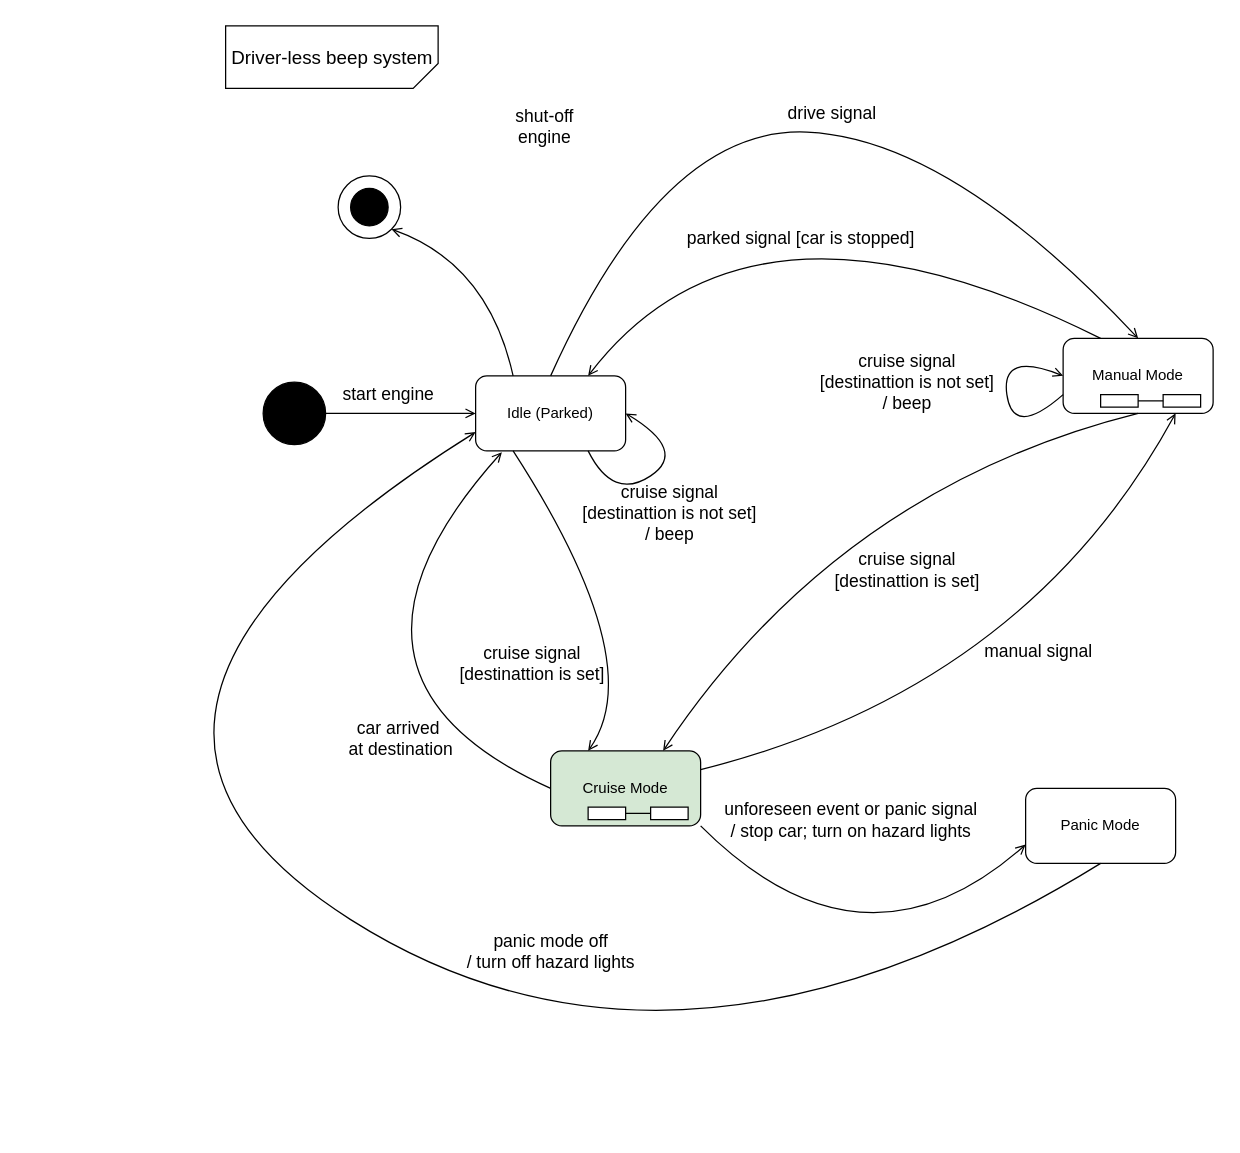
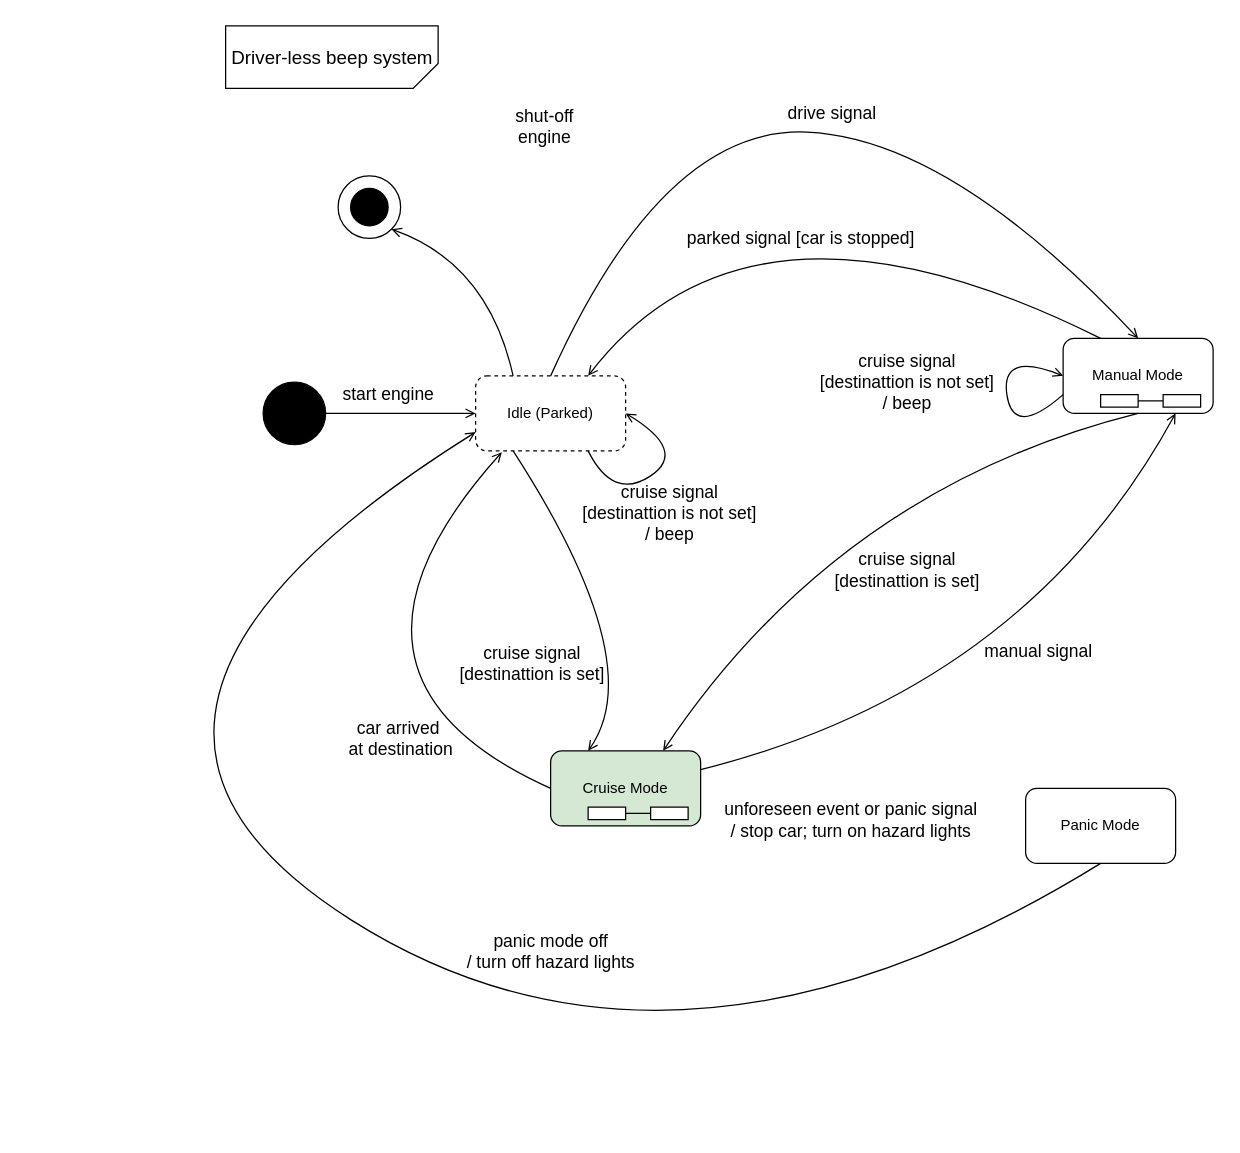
(551, 413) -> (551, 413)
(858, 911) -> none
